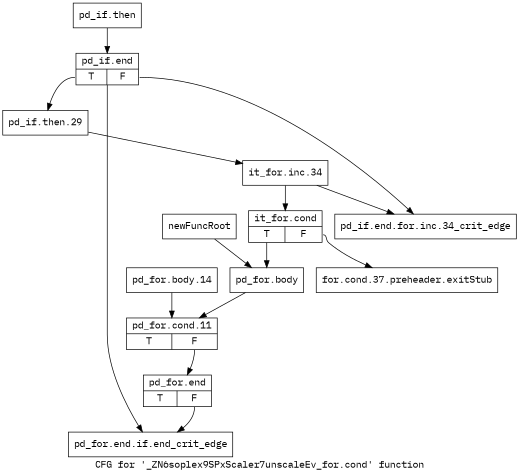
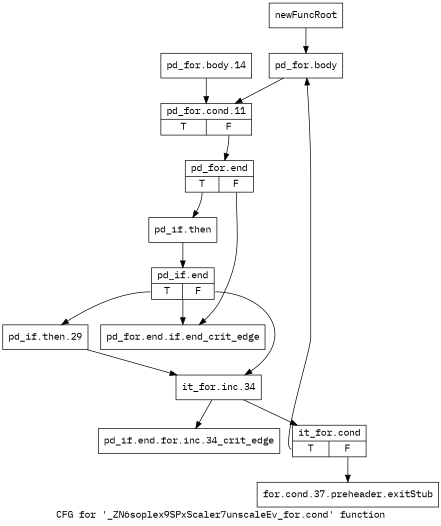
(285, 120) -> (270, 318)
none -> (200, 202)
